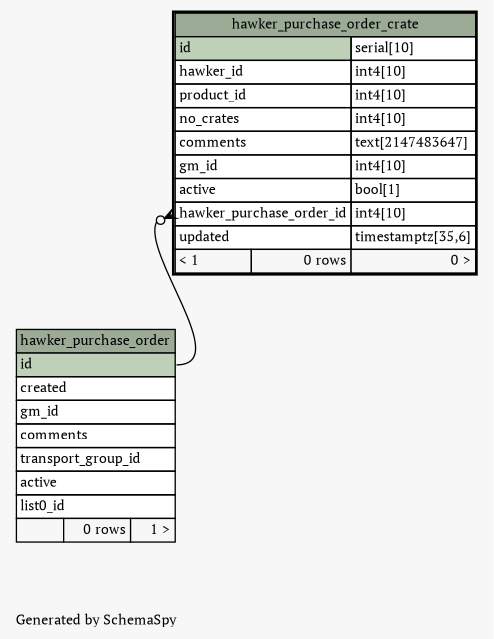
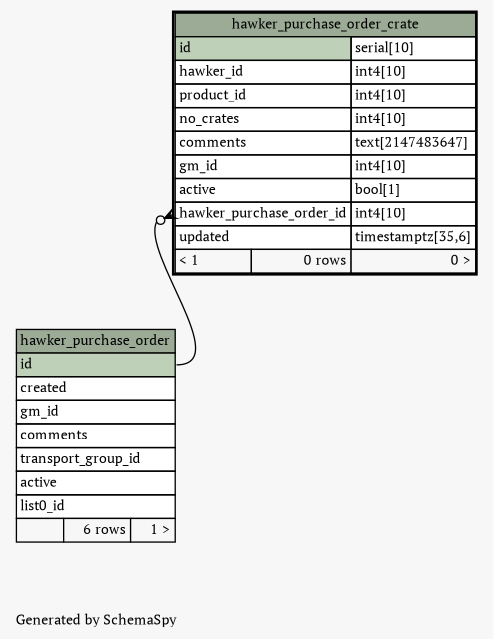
(105, 530) -> (105, 530)
